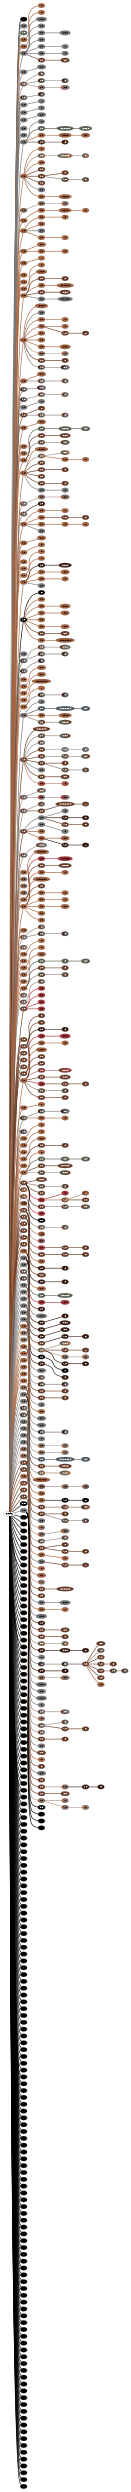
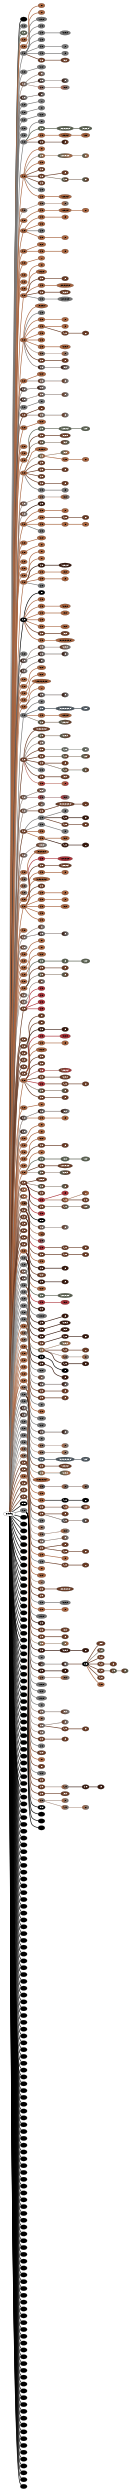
(86, 1664) -> (86, 1664)
